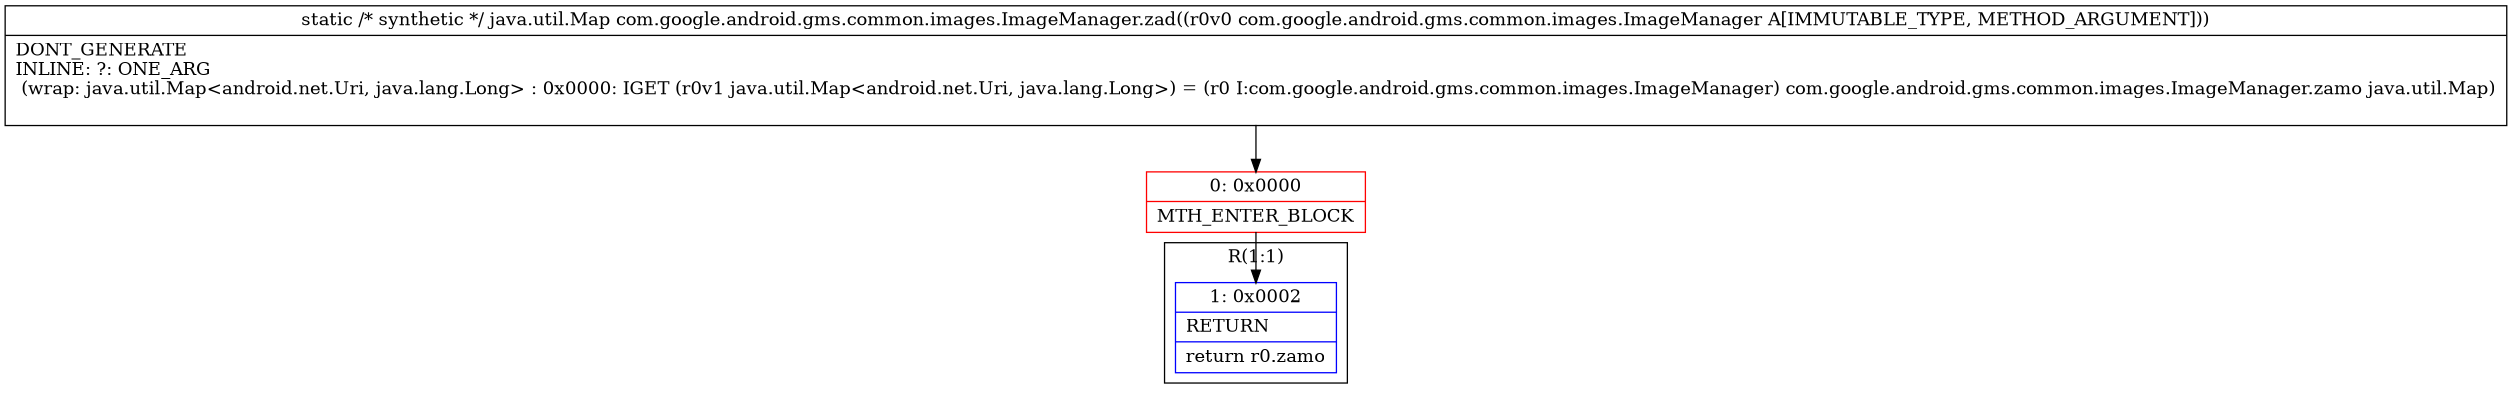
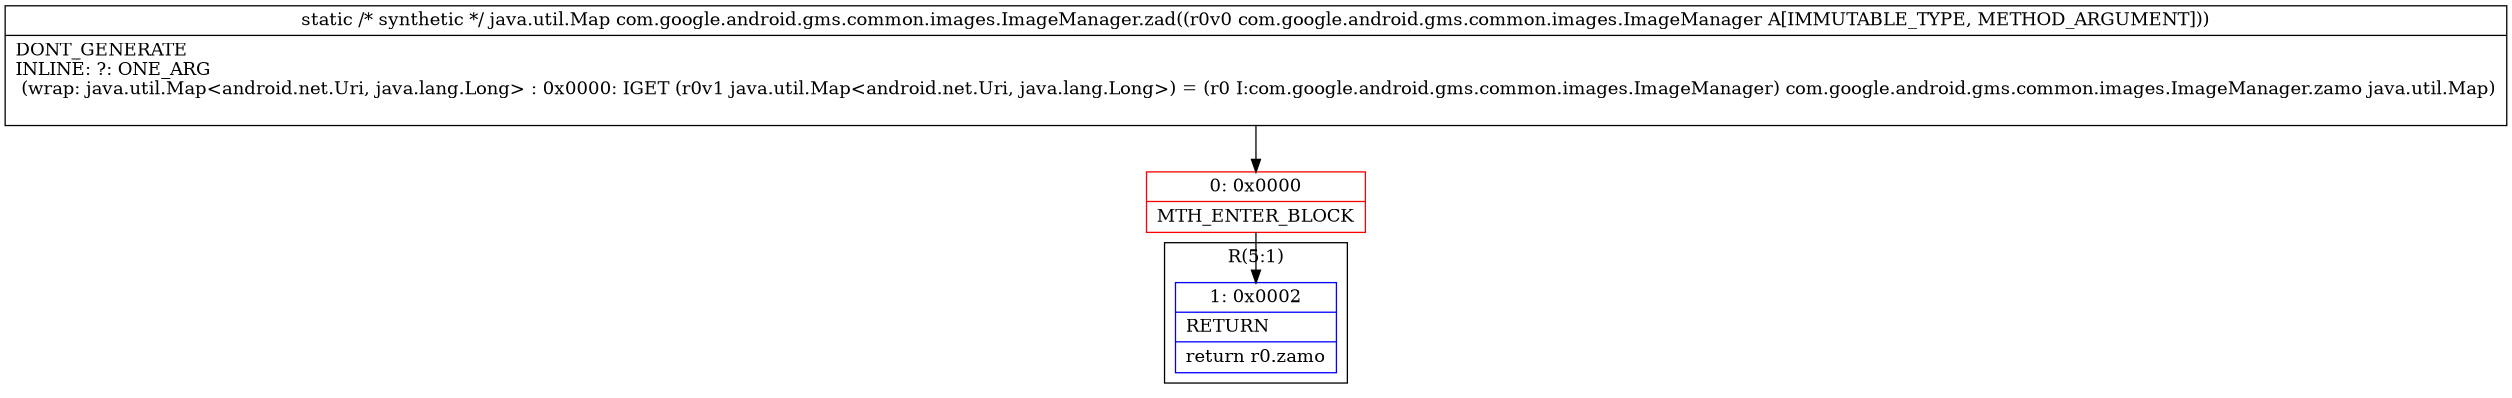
(1256, 258) -> (1256, 258)
